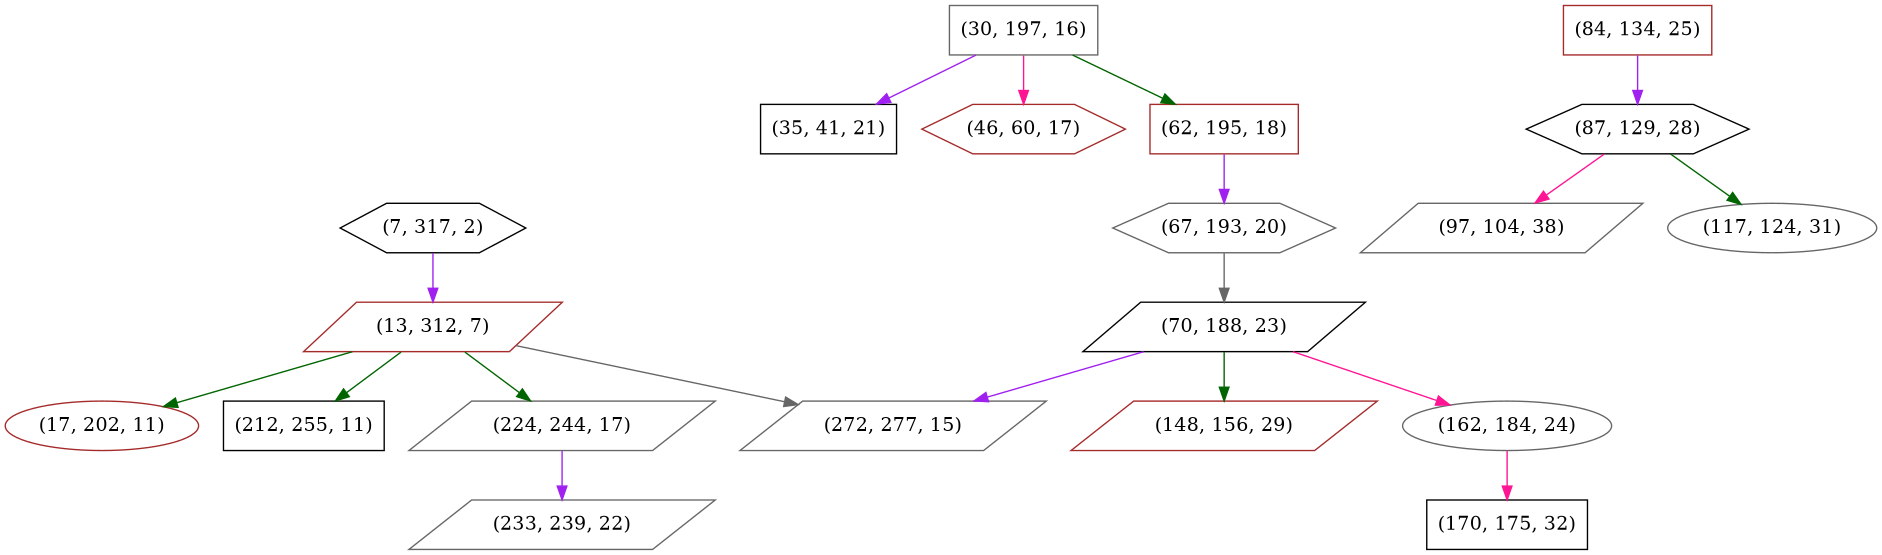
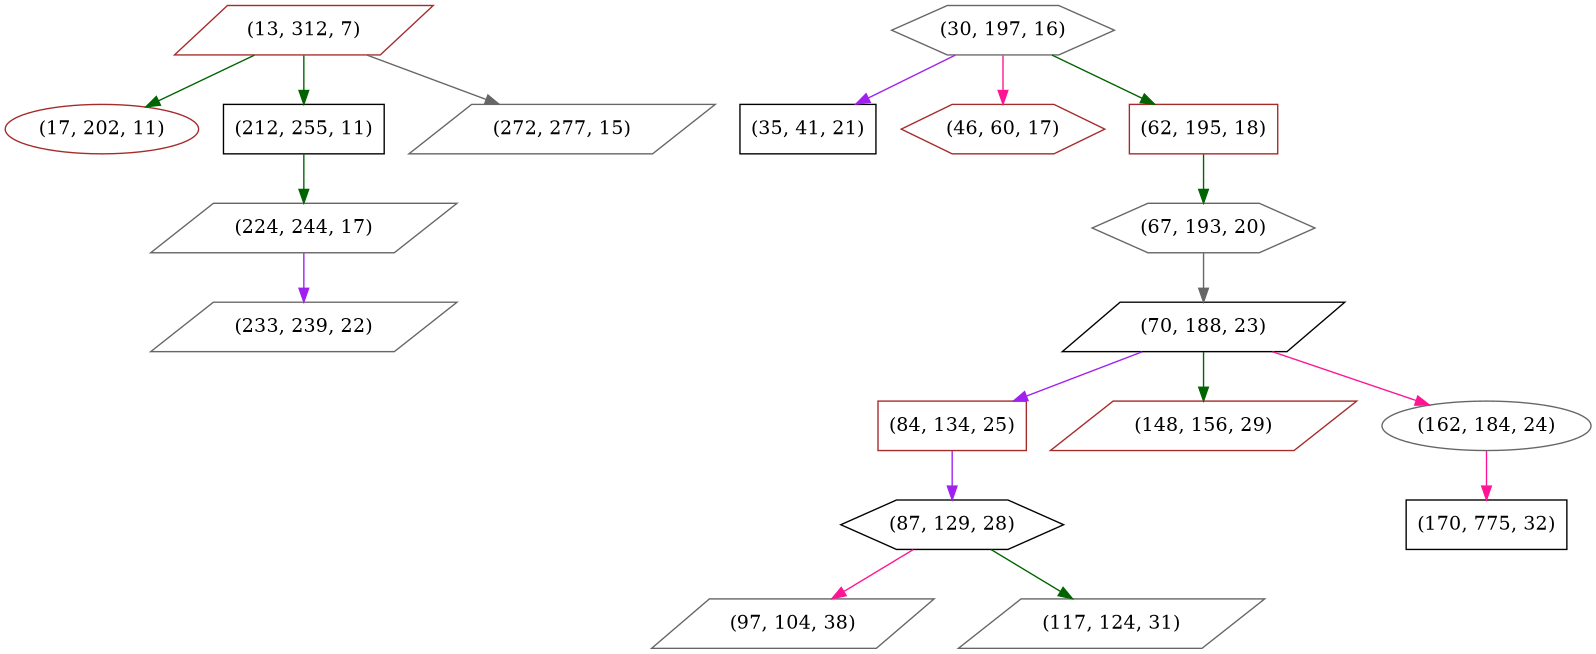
(1024, 30) -> (1003, 30)
(1224, 172) -> (1204, 172)
(433, 228) -> none
(1772, 228) -> (1112, 624)
(492, 372) -> (304, 172)
(1066, 374) -> (1084, 374)
(1507, 525) -> (1487, 525)
